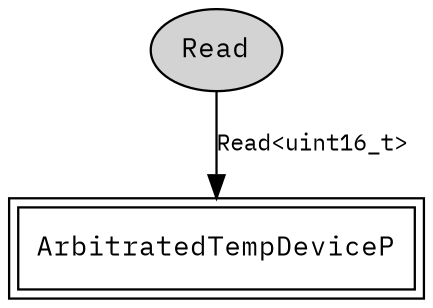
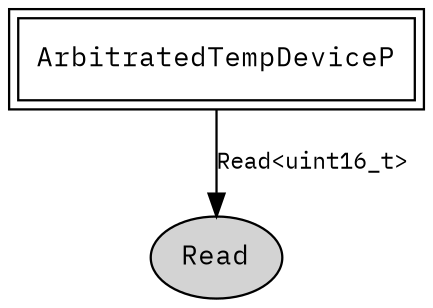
(217, 133) -> (217, 151)
